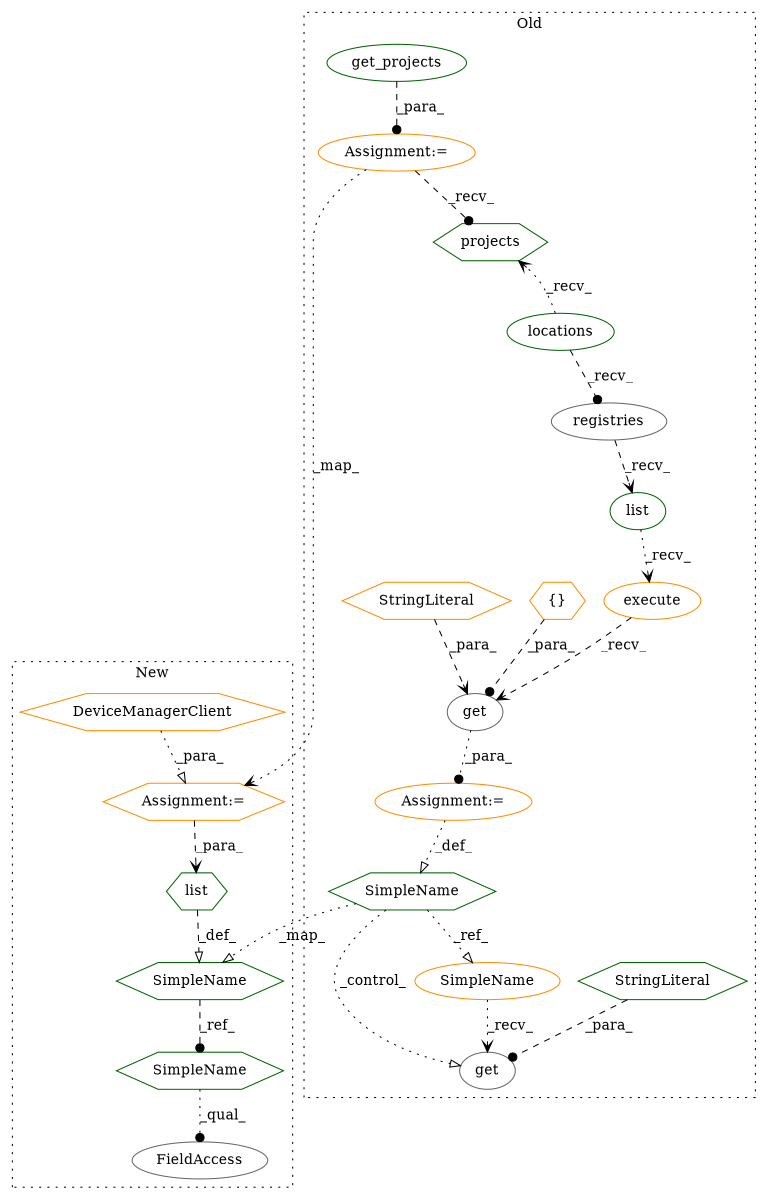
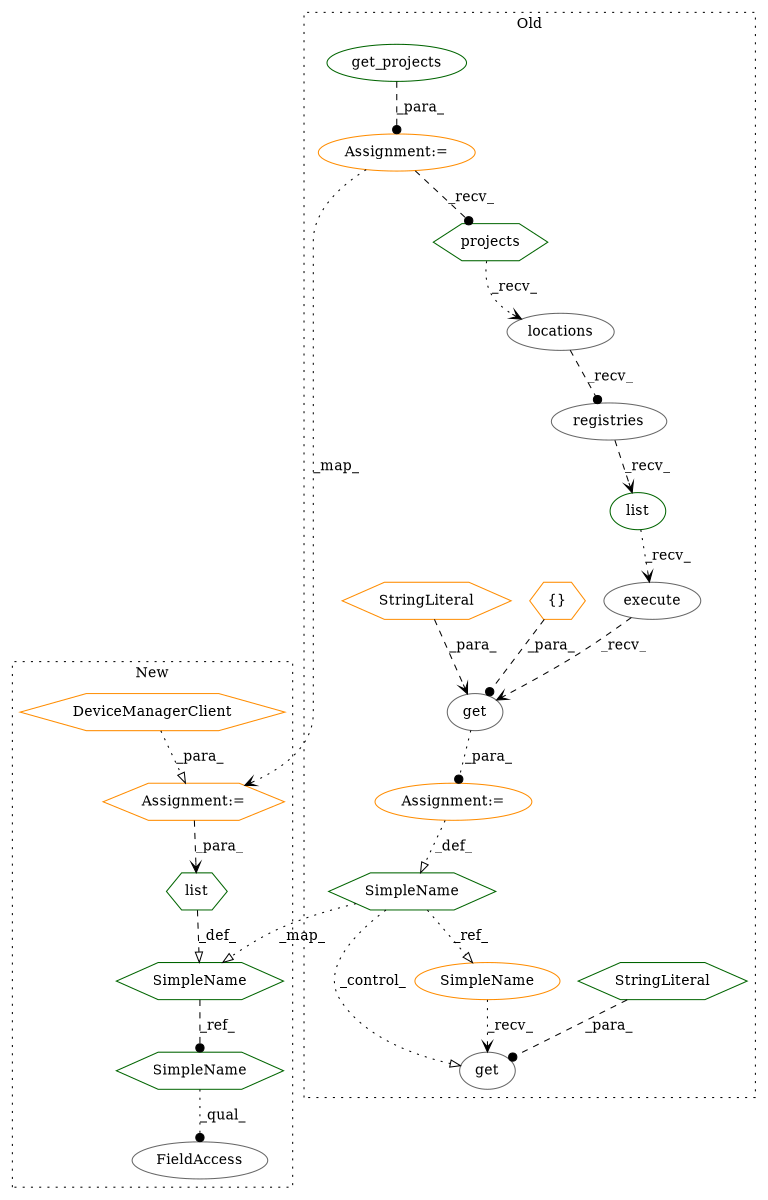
(544, 288) -> (490, 292)
(561, 332) -> (561, 332)
(652, 601) -> (652, 601)
